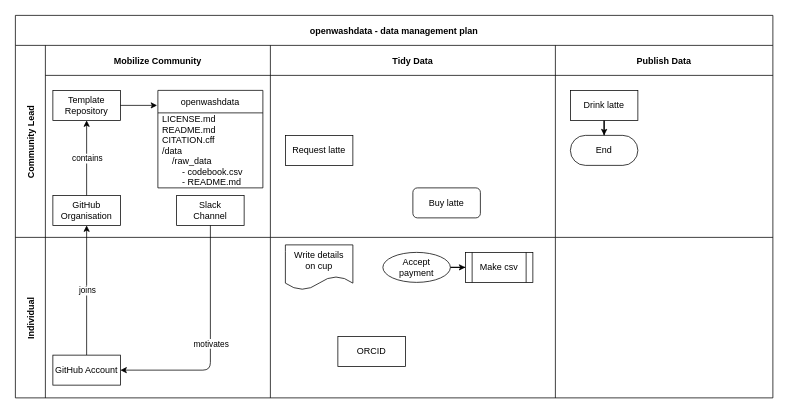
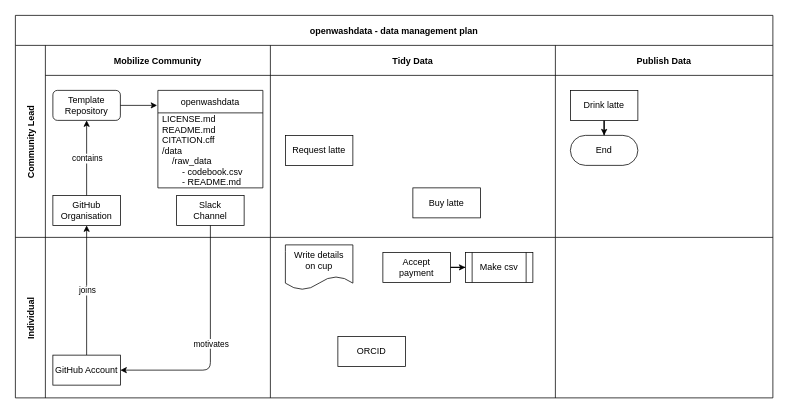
(87, 105) -> (87, 105)
(447, 203) -> (447, 203)
(417, 267) -> (417, 267)
